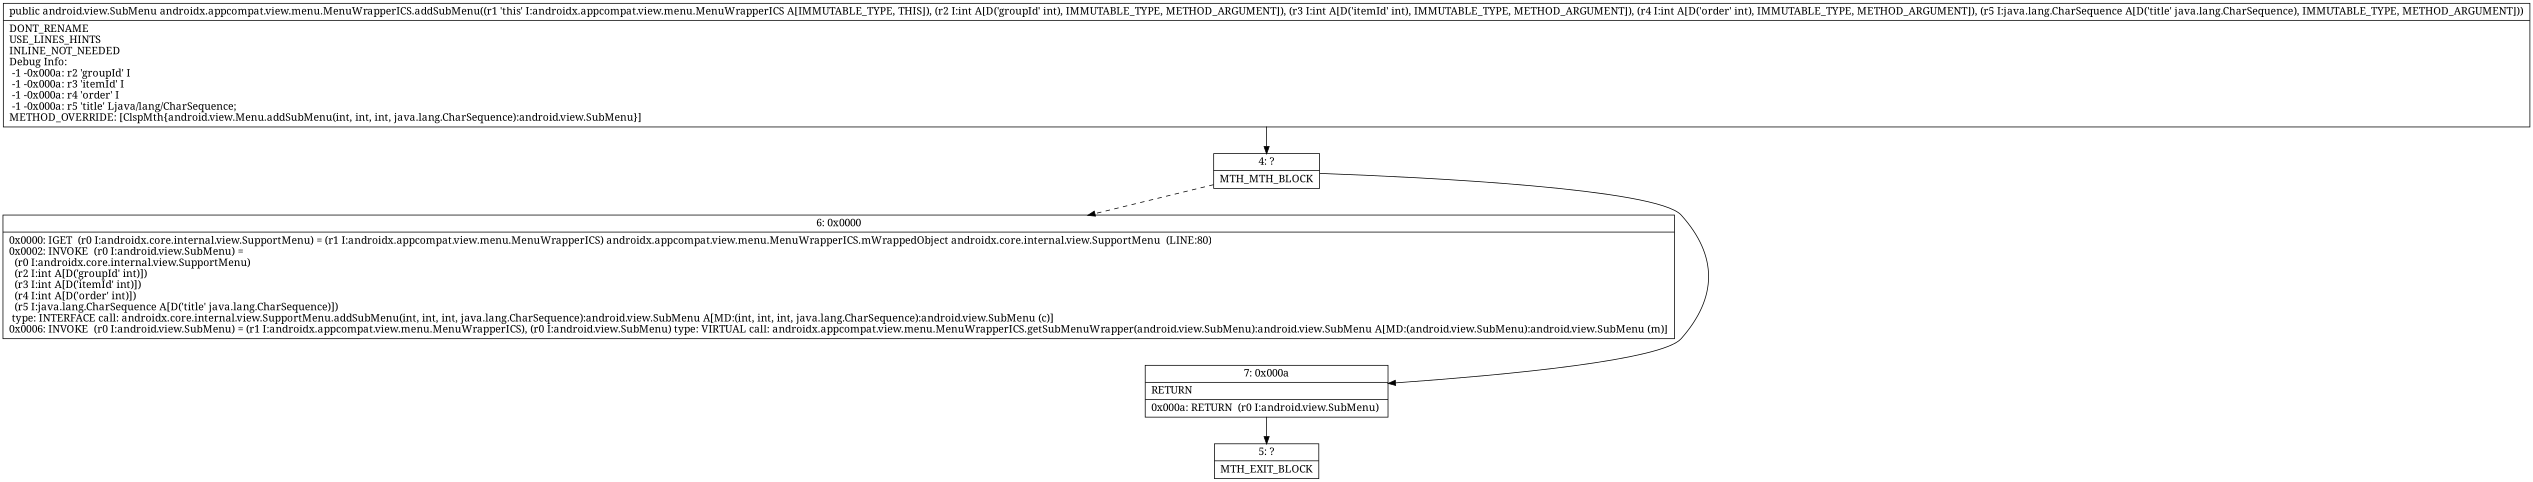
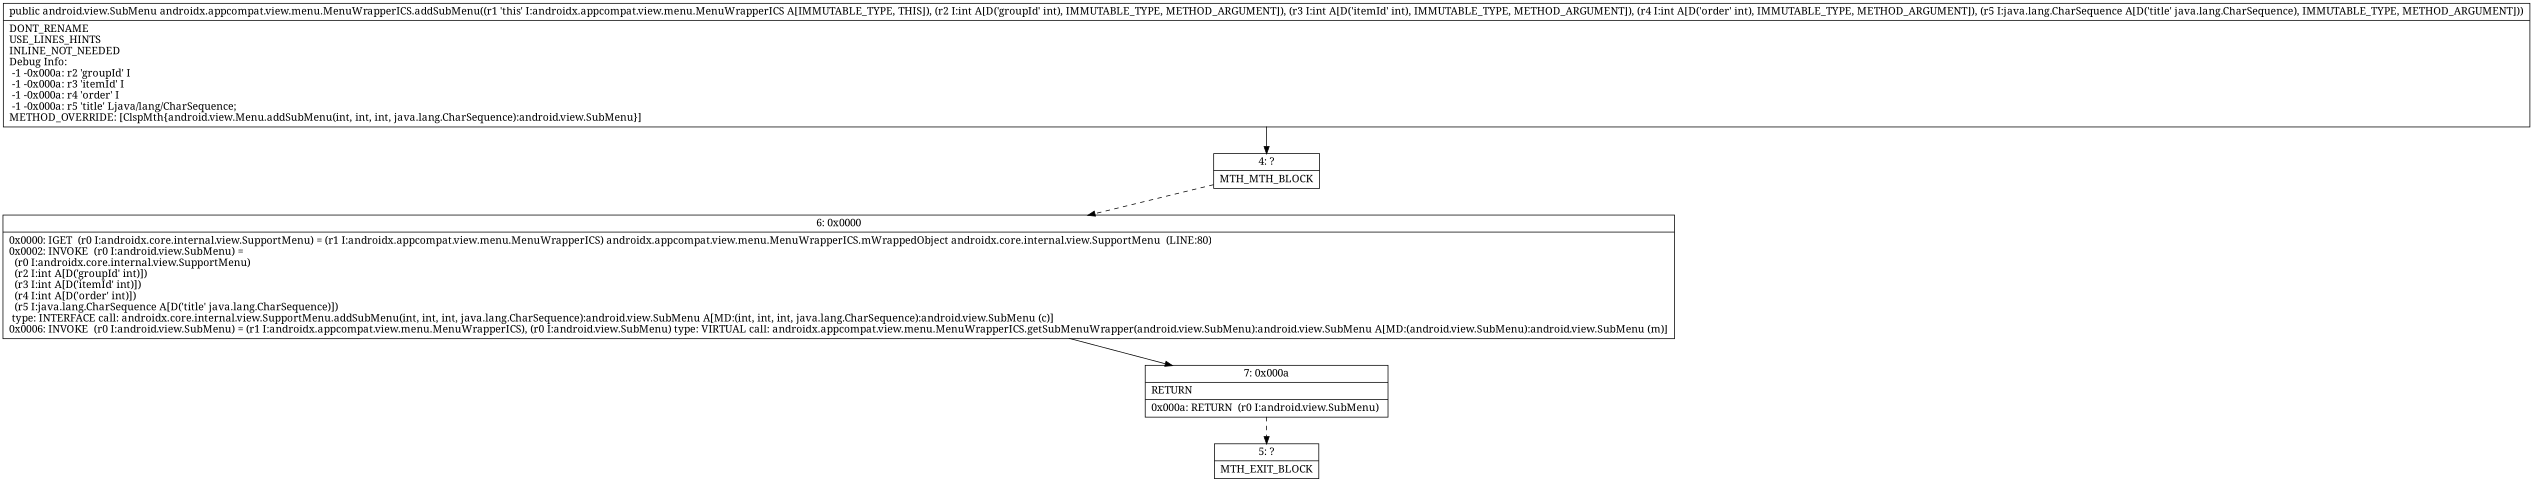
(1699, 241) -> (1117, 351)
(1267, 427) -> (1267, 427)
